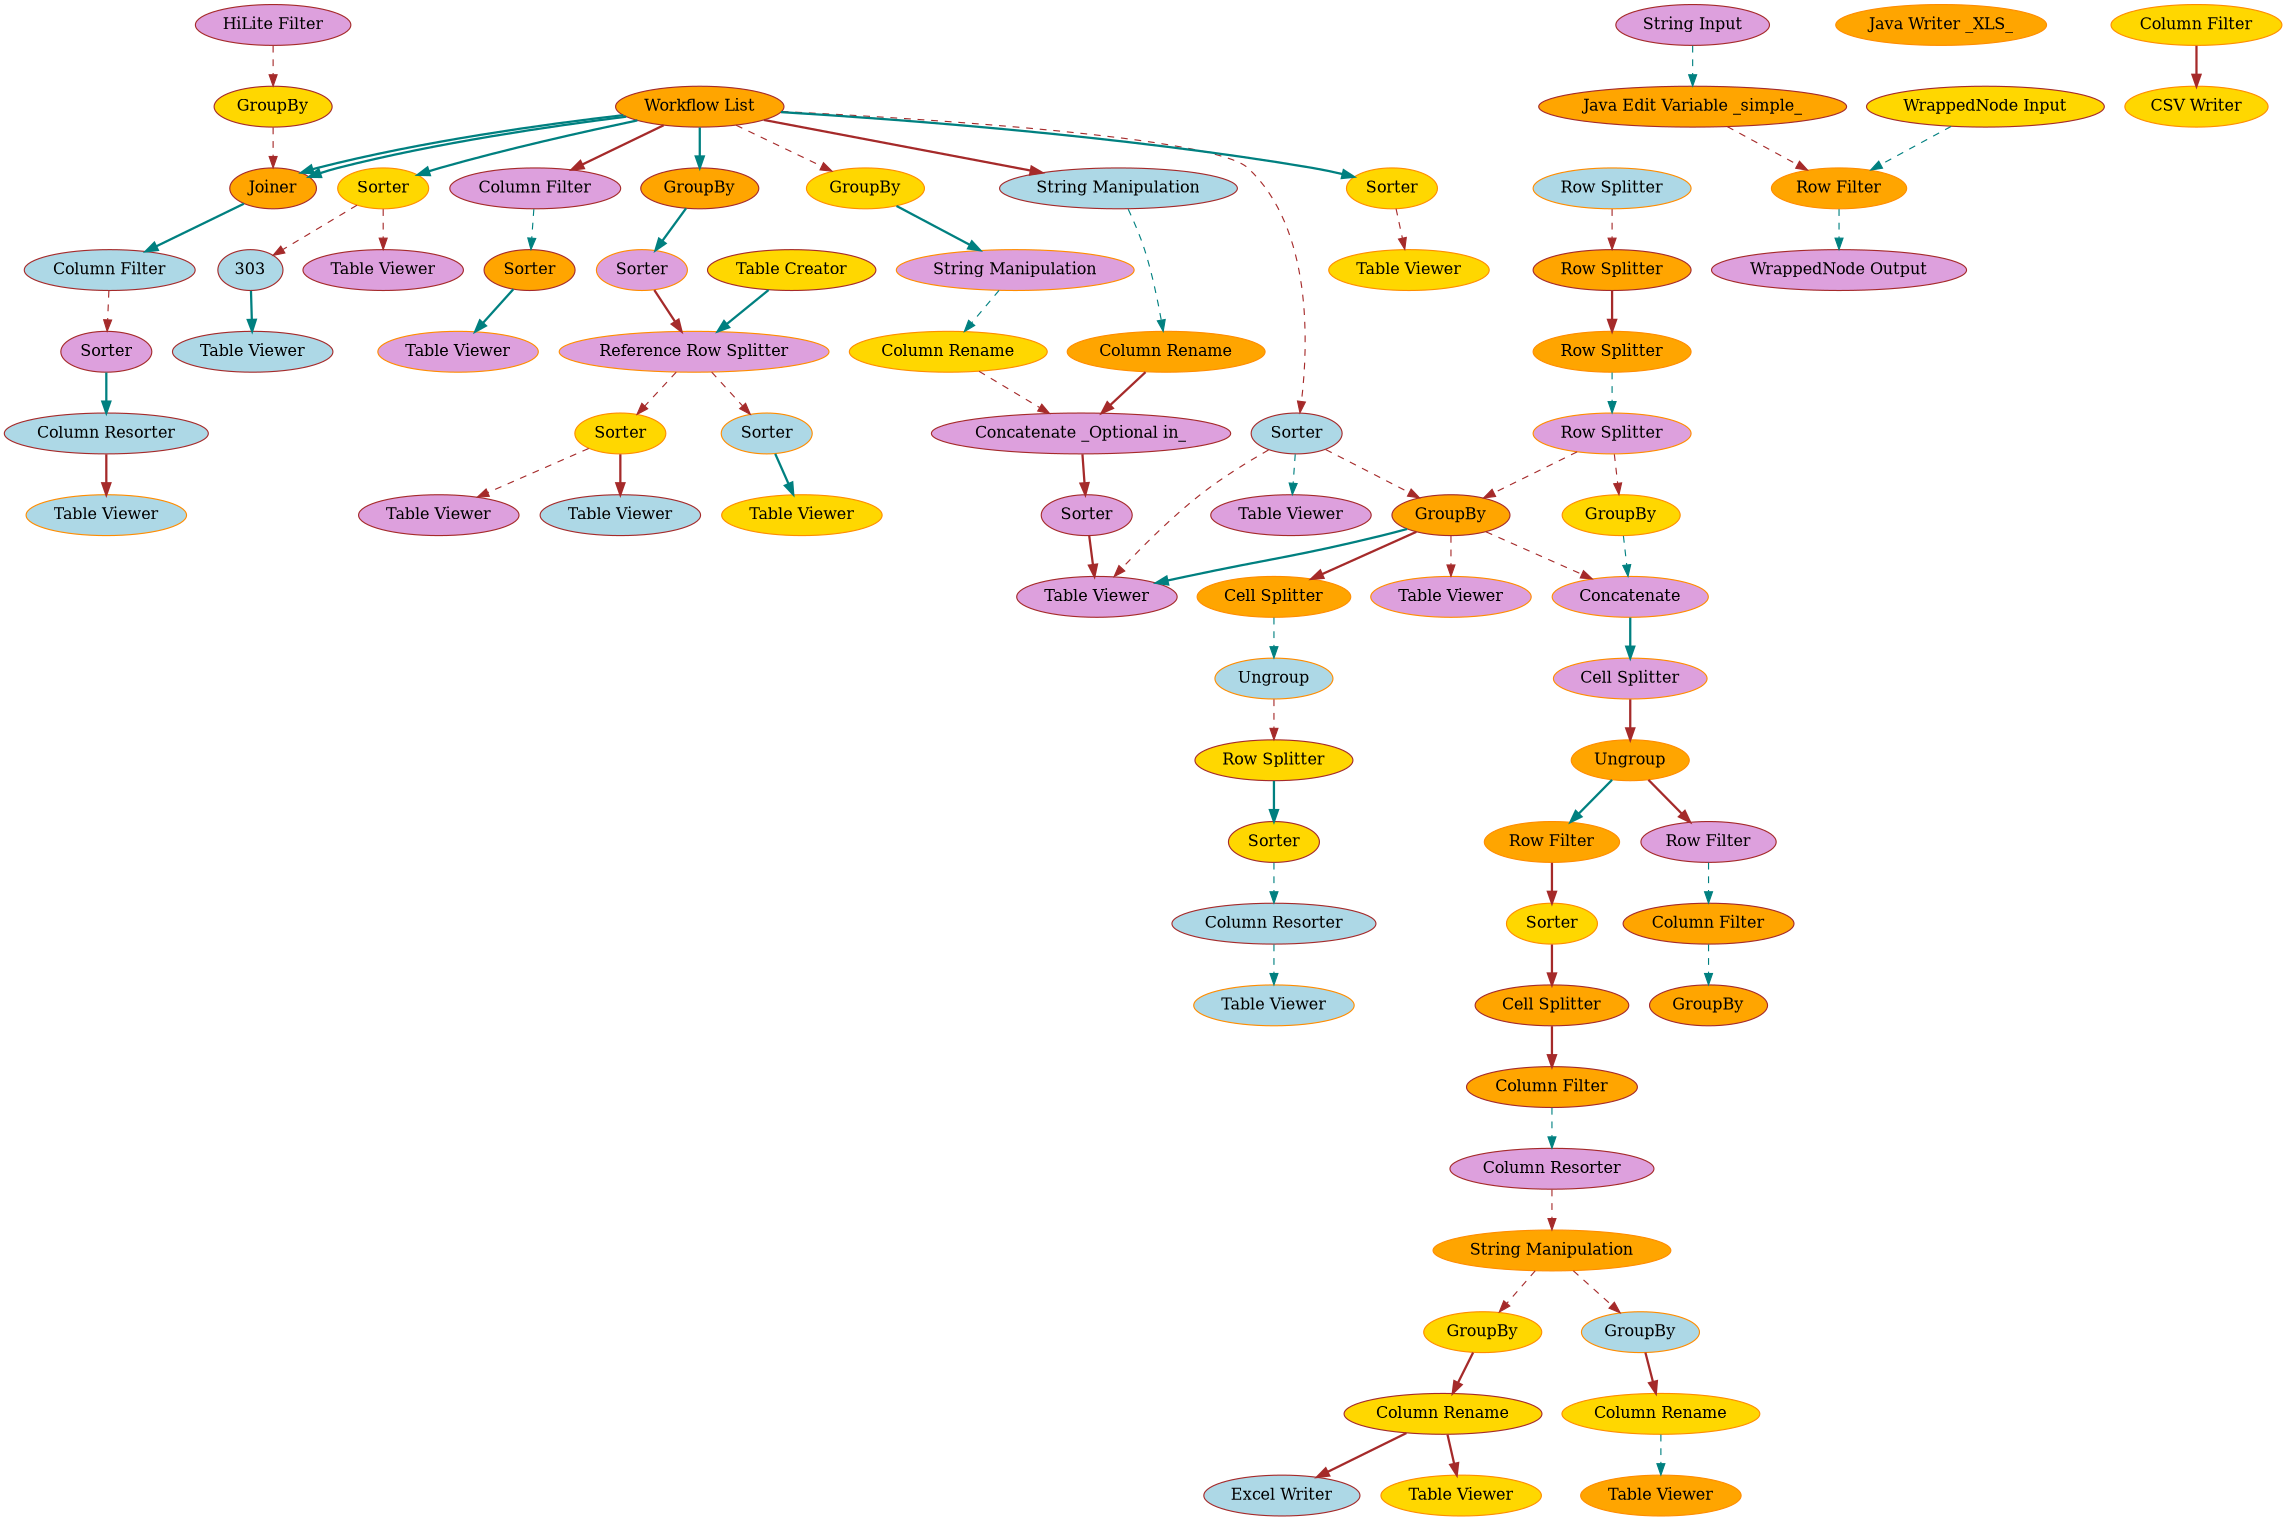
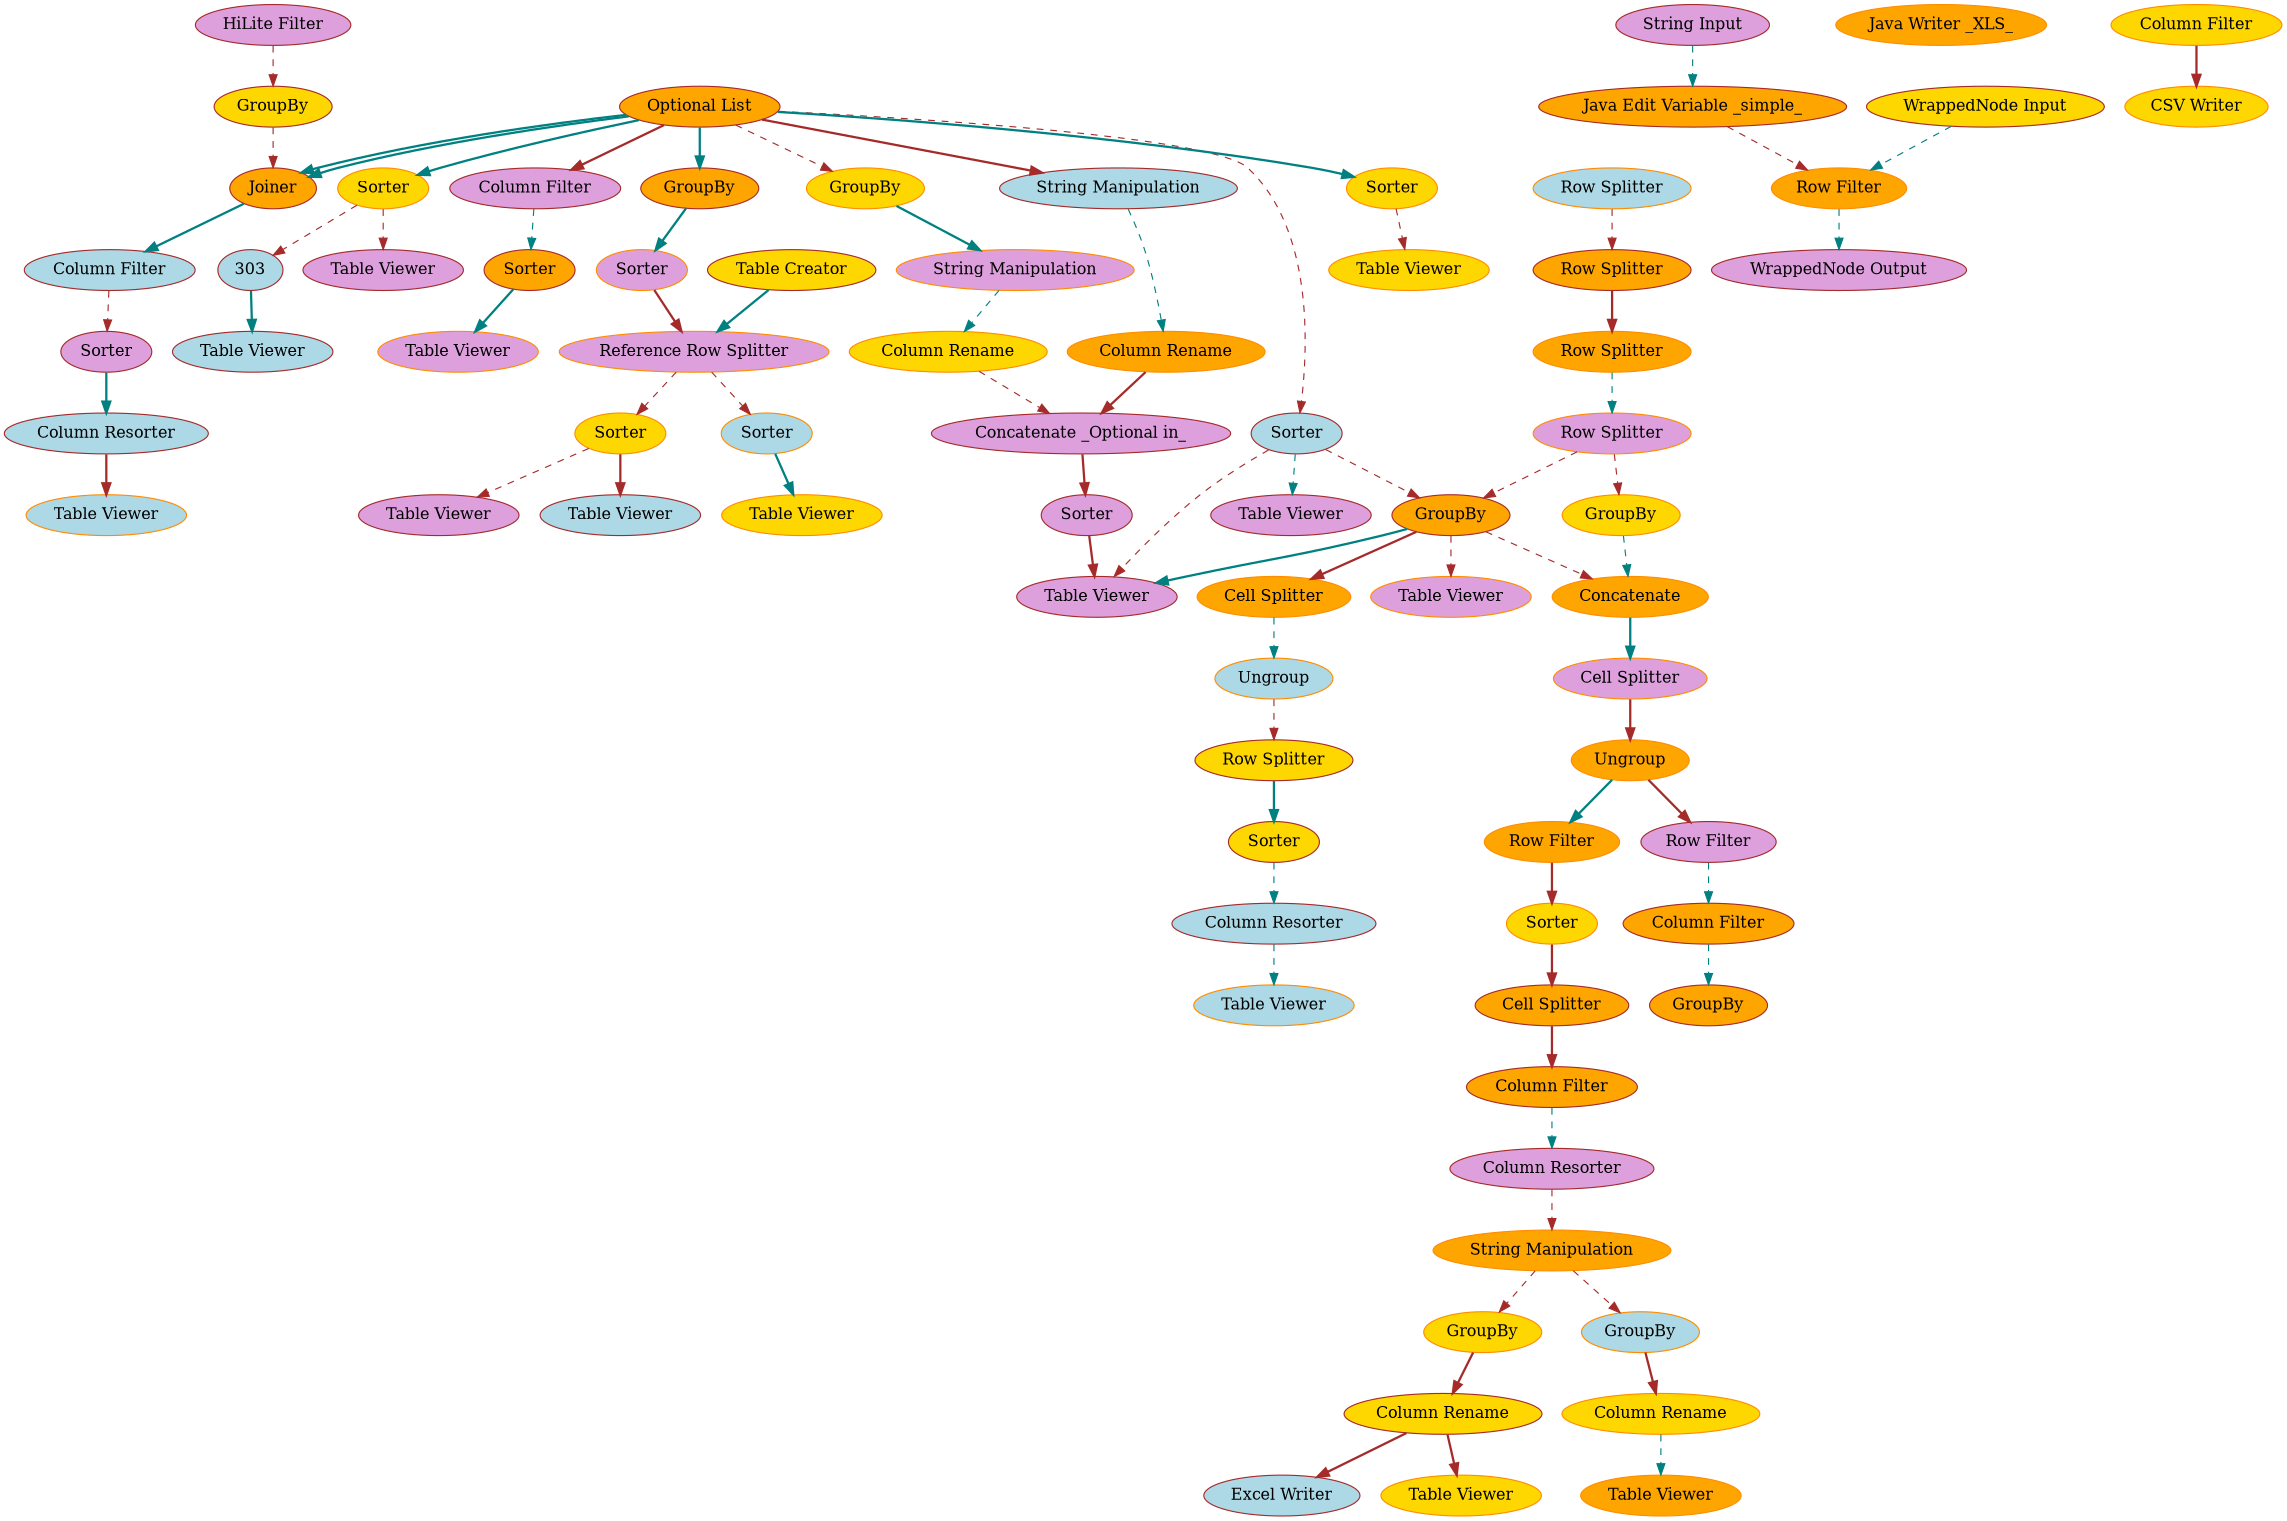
(700, 107) -> (700, 107)
(1630, 597) -> (1630, 597)
